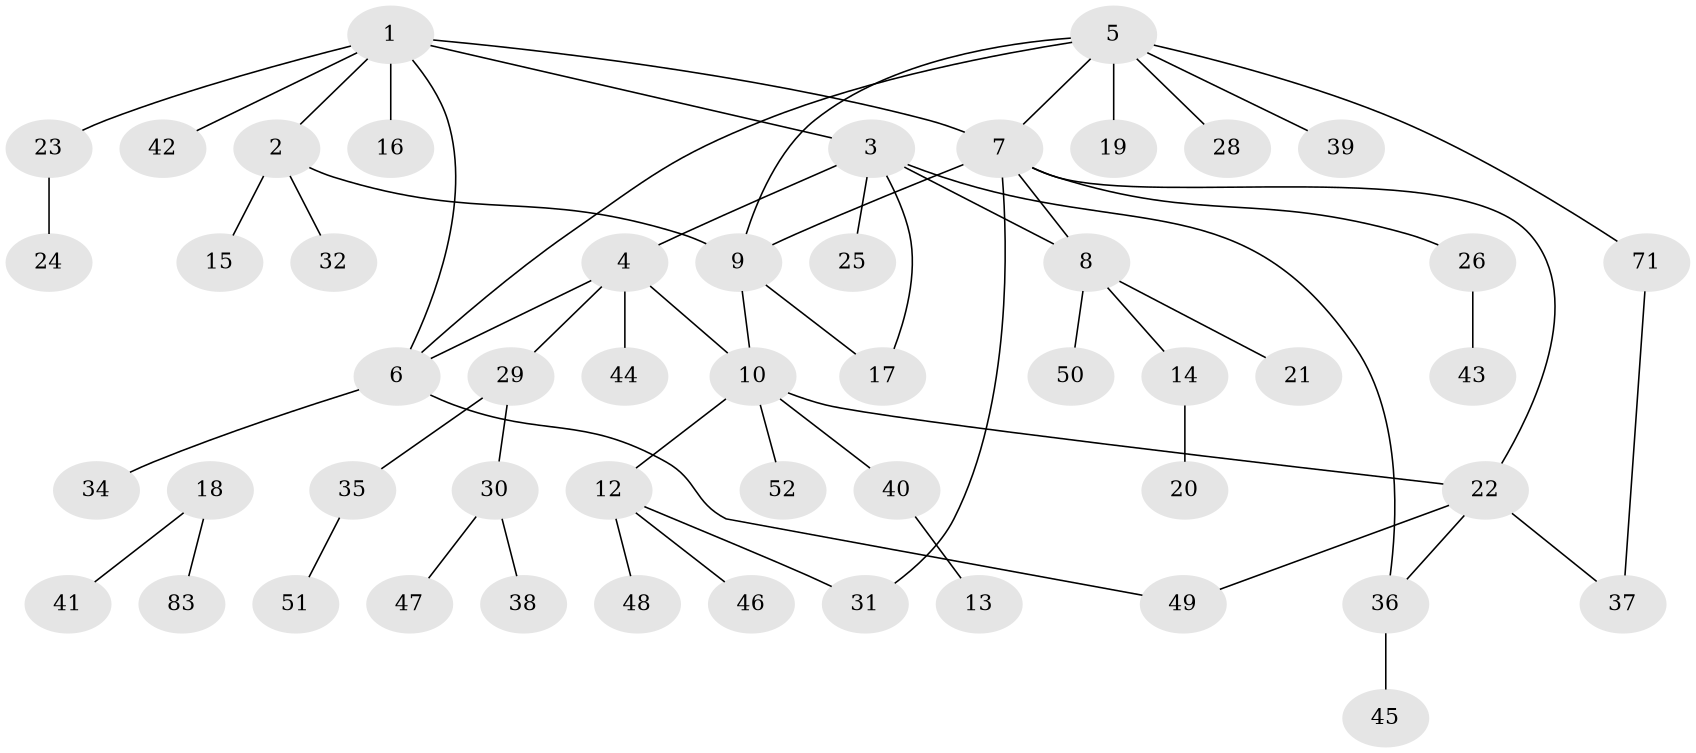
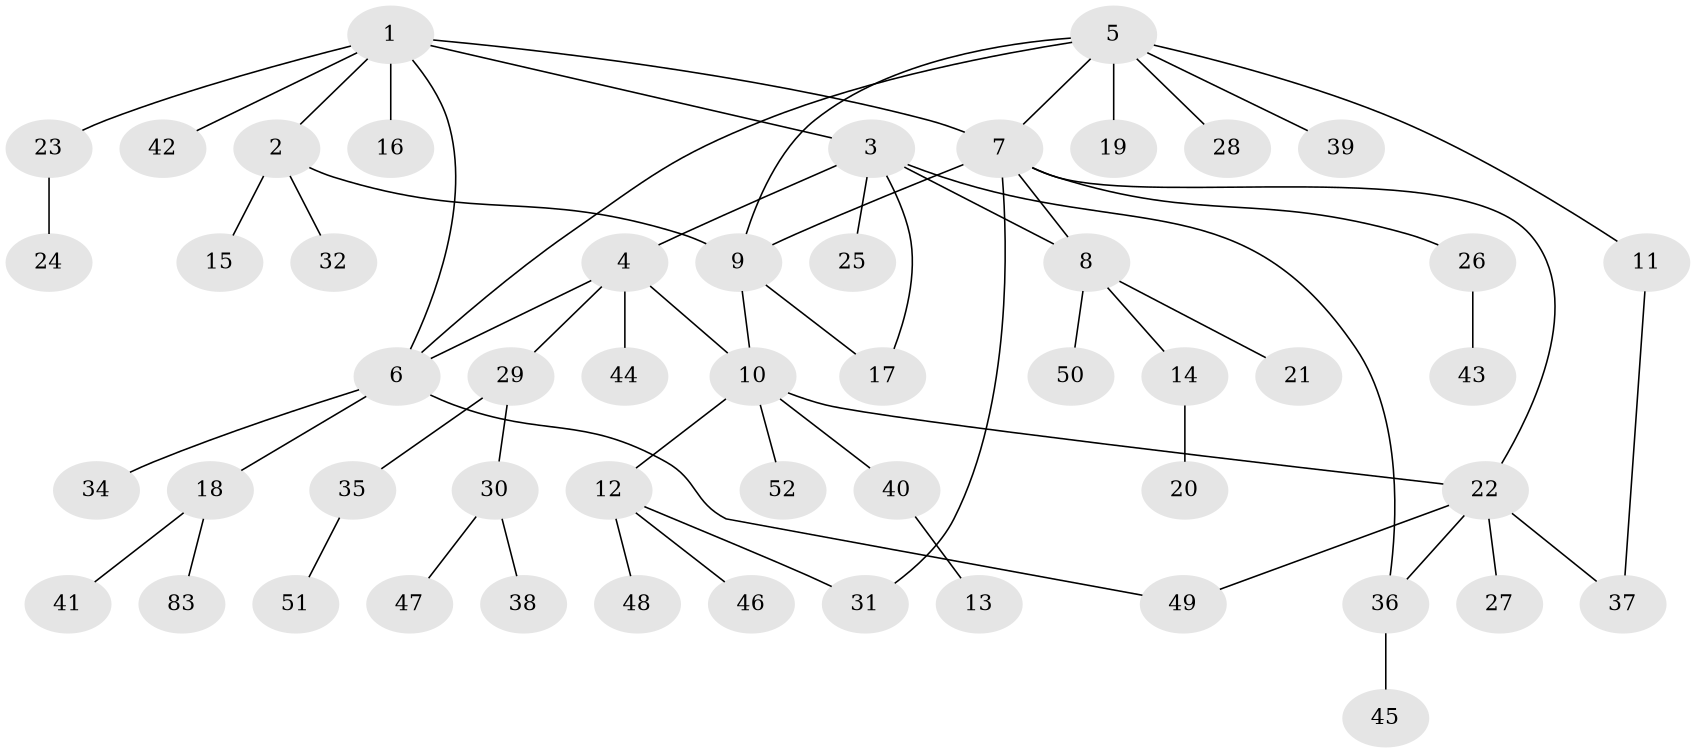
(1647, 263) -> (1647, 263)
none -> (304, 433)
none -> (1500, 604)
